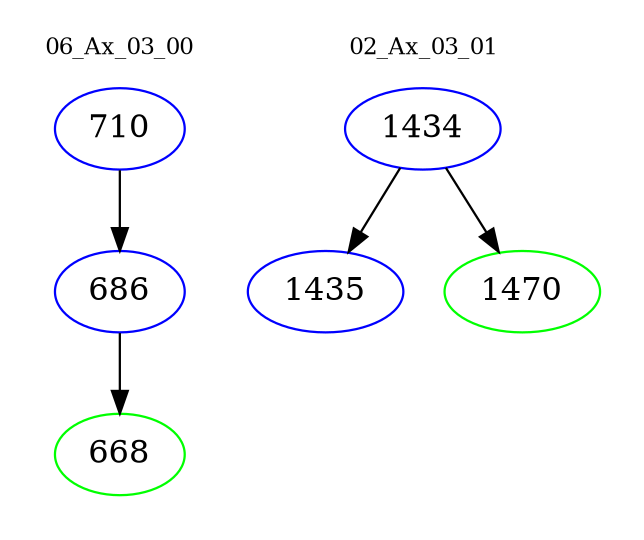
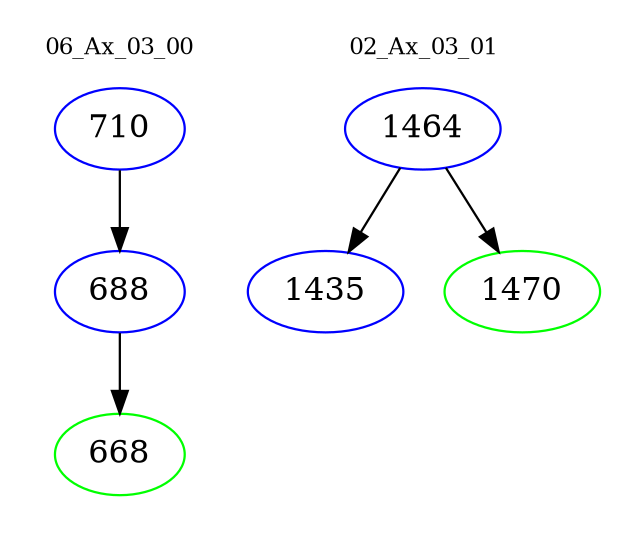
(423, 129) -> (423, 129)
(120, 292) -> (120, 292)
